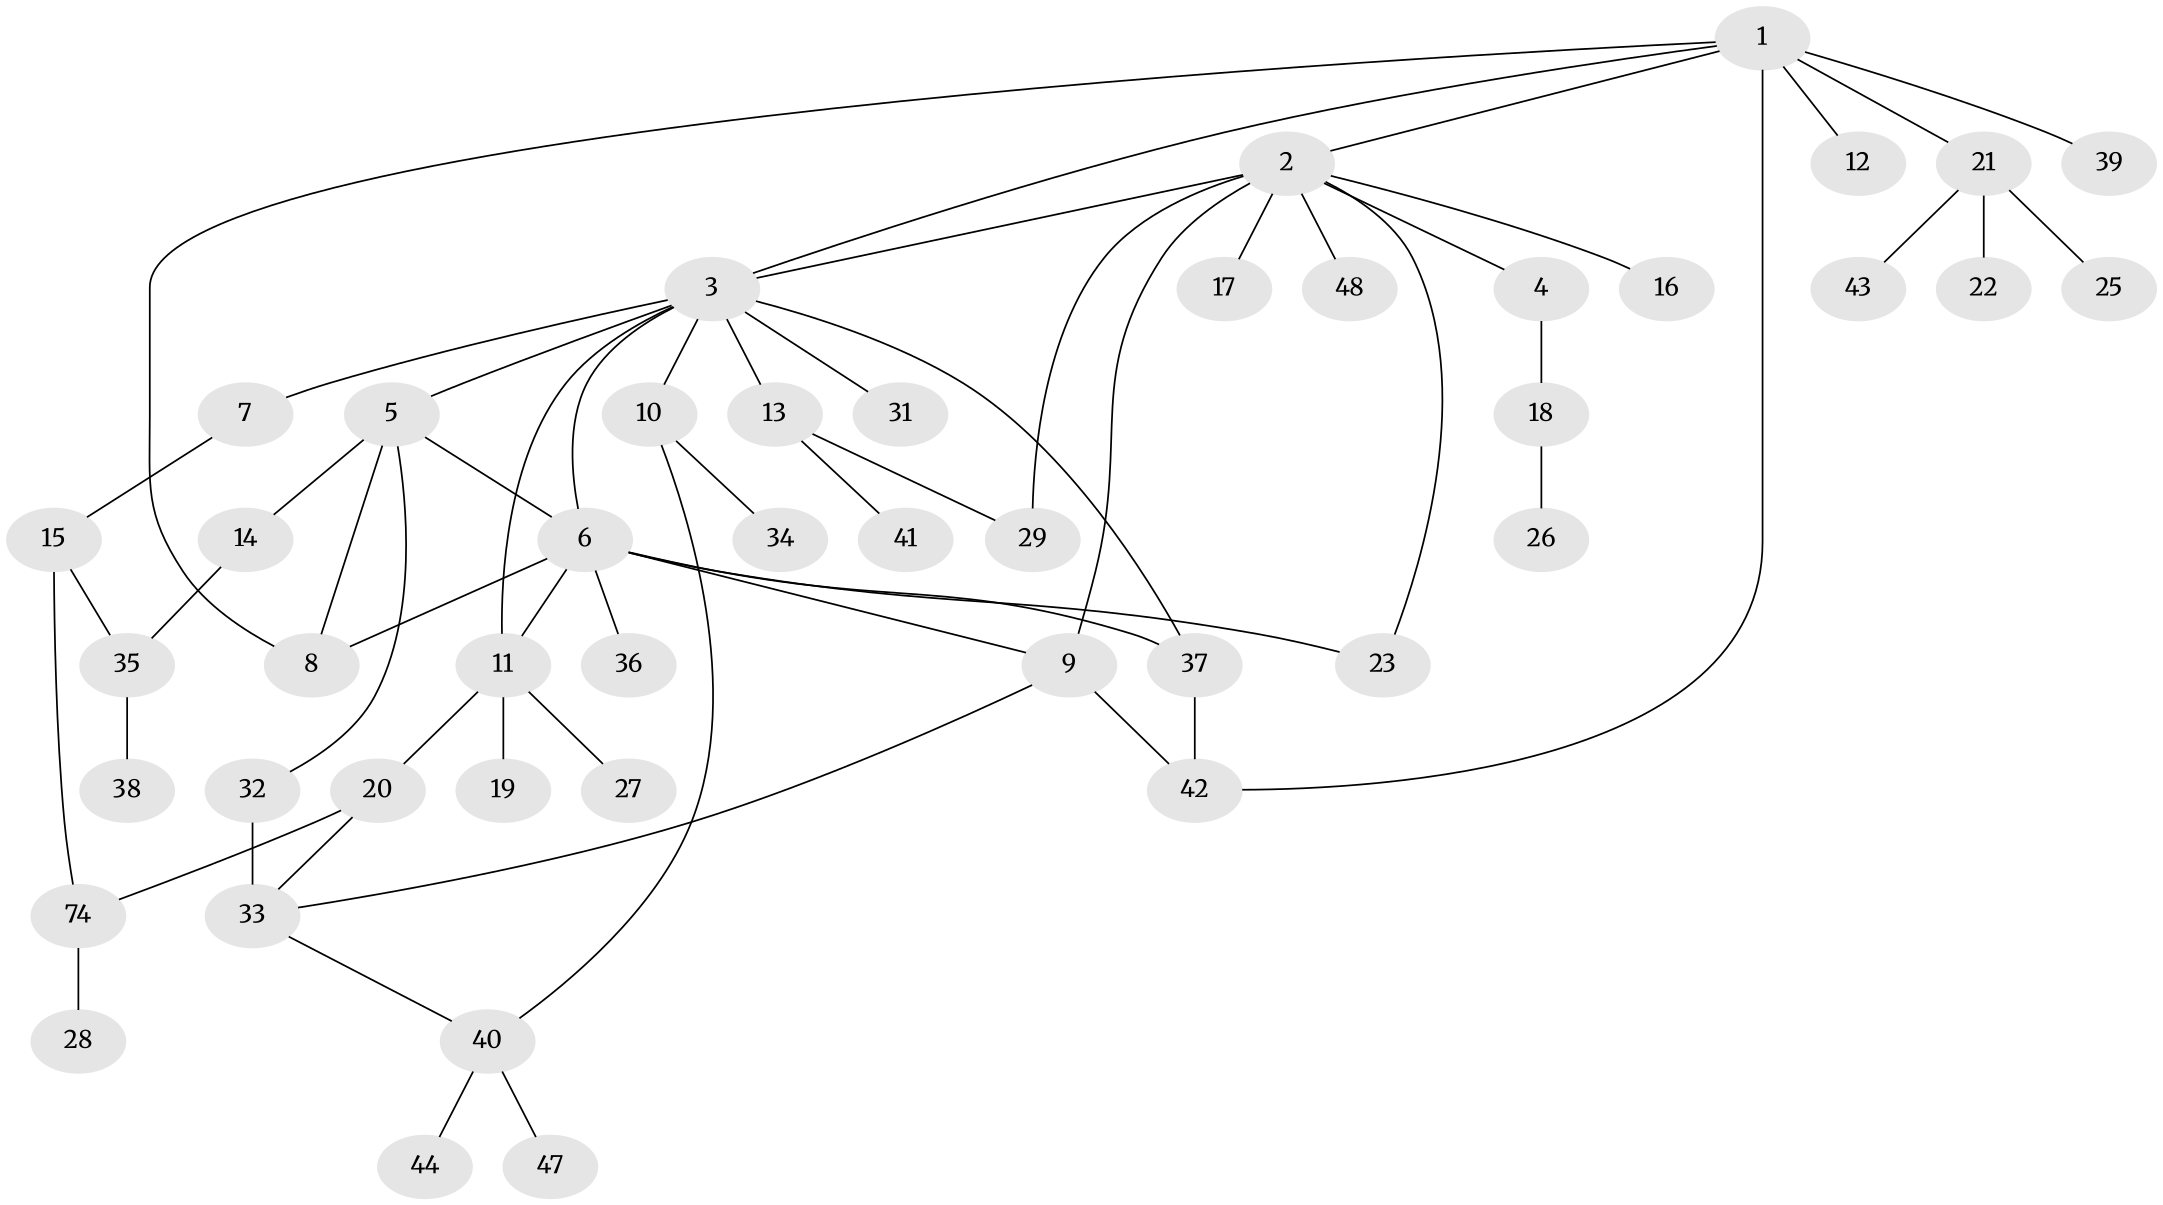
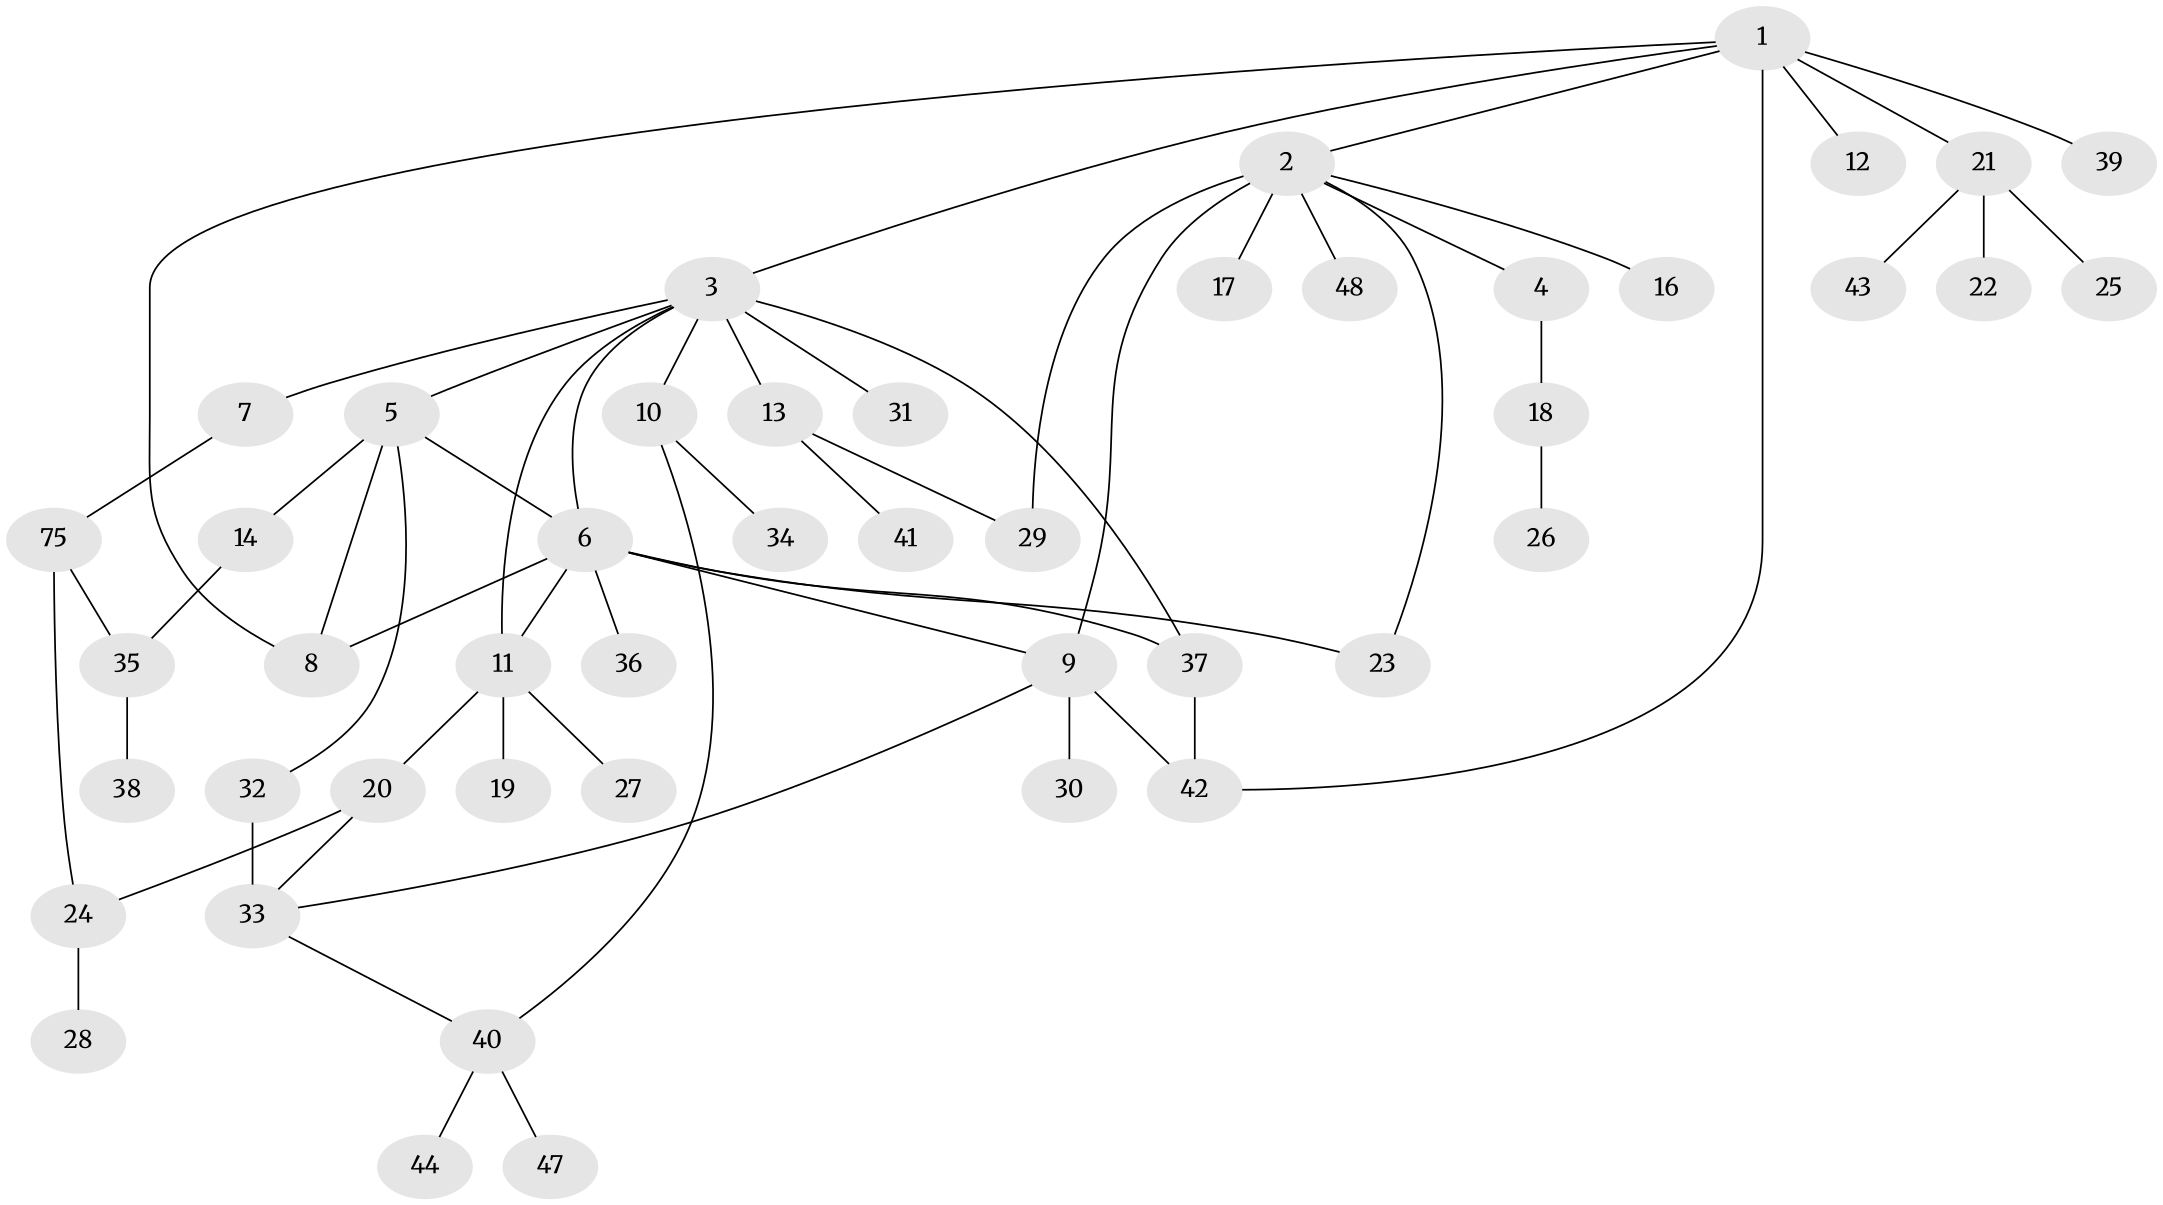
(1000, 226) -> none
(54, 540) -> (54, 540)
none -> (1069, 791)
(78, 916) -> (78, 916)
